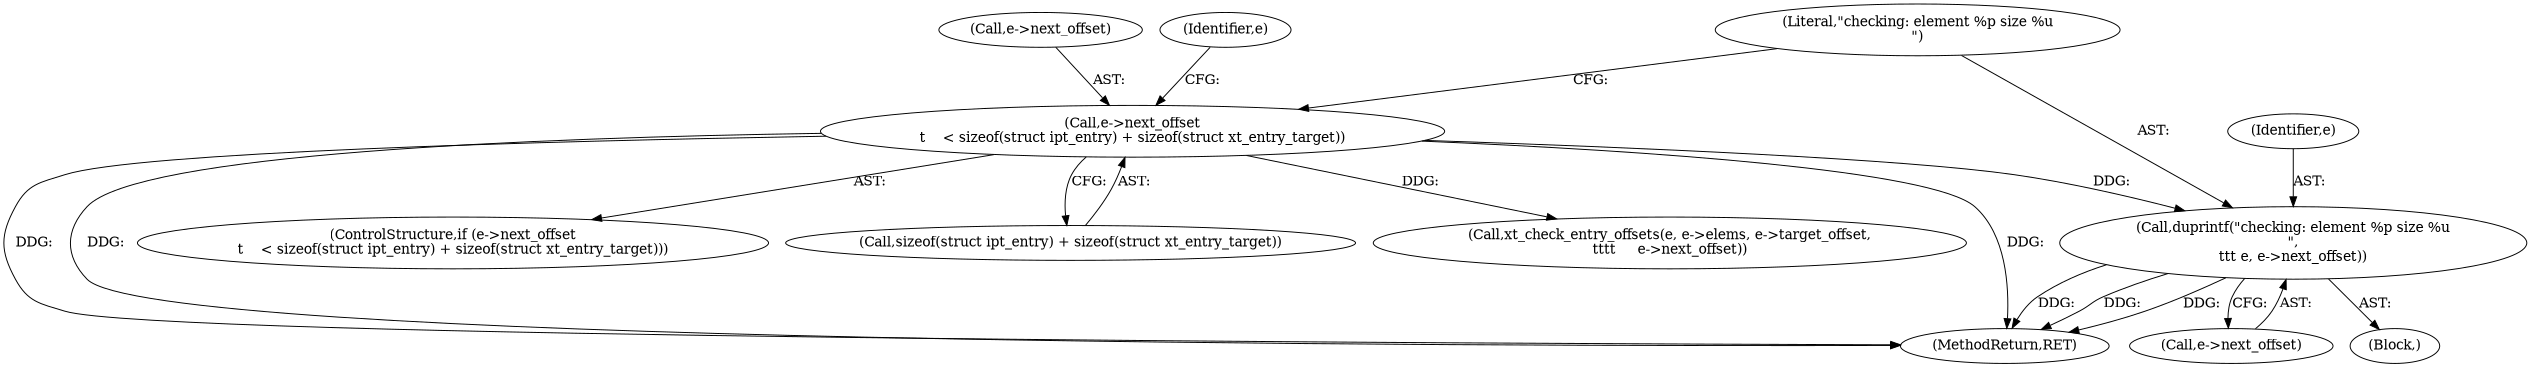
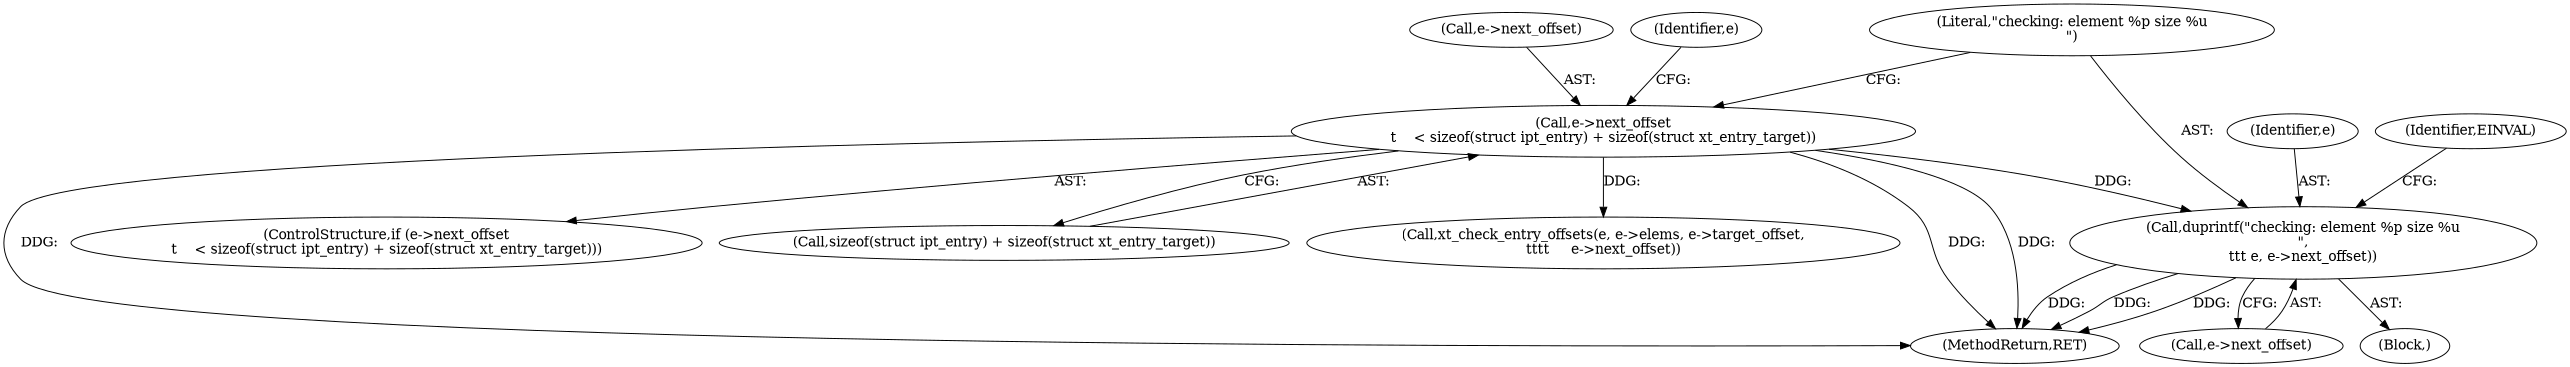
none -> (2471, 131)
